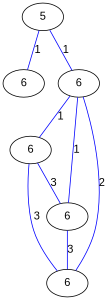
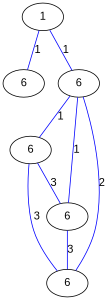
(43, 17) -> (43, 17)
